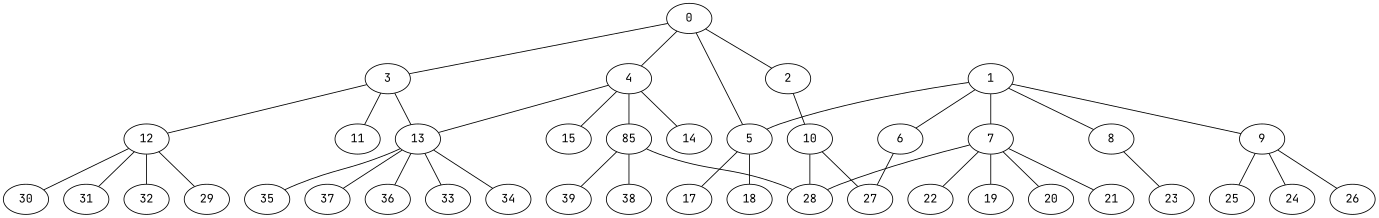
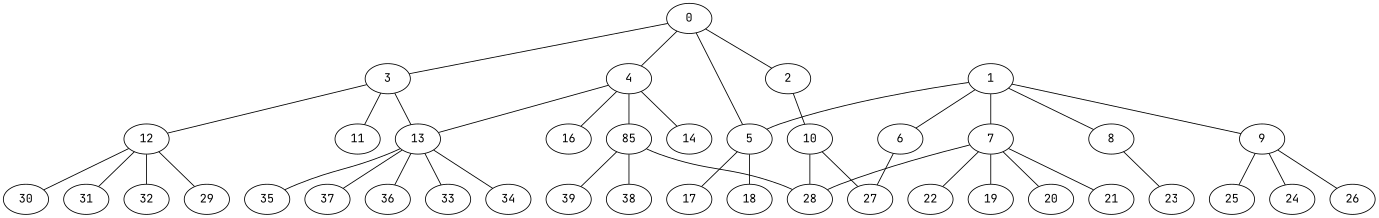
(569, 139) -> (569, 139)
